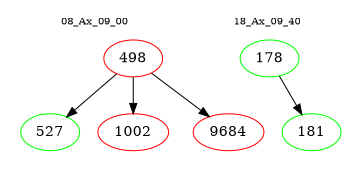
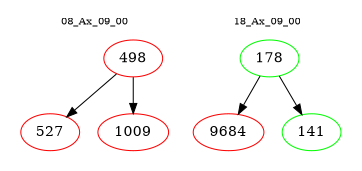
(268, 22) -> (268, 22)
(170, 87) -> (252, 91)
(50, 132) -> (50, 132)
(133, 132) -> (133, 132)
(312, 132) -> (312, 132)
